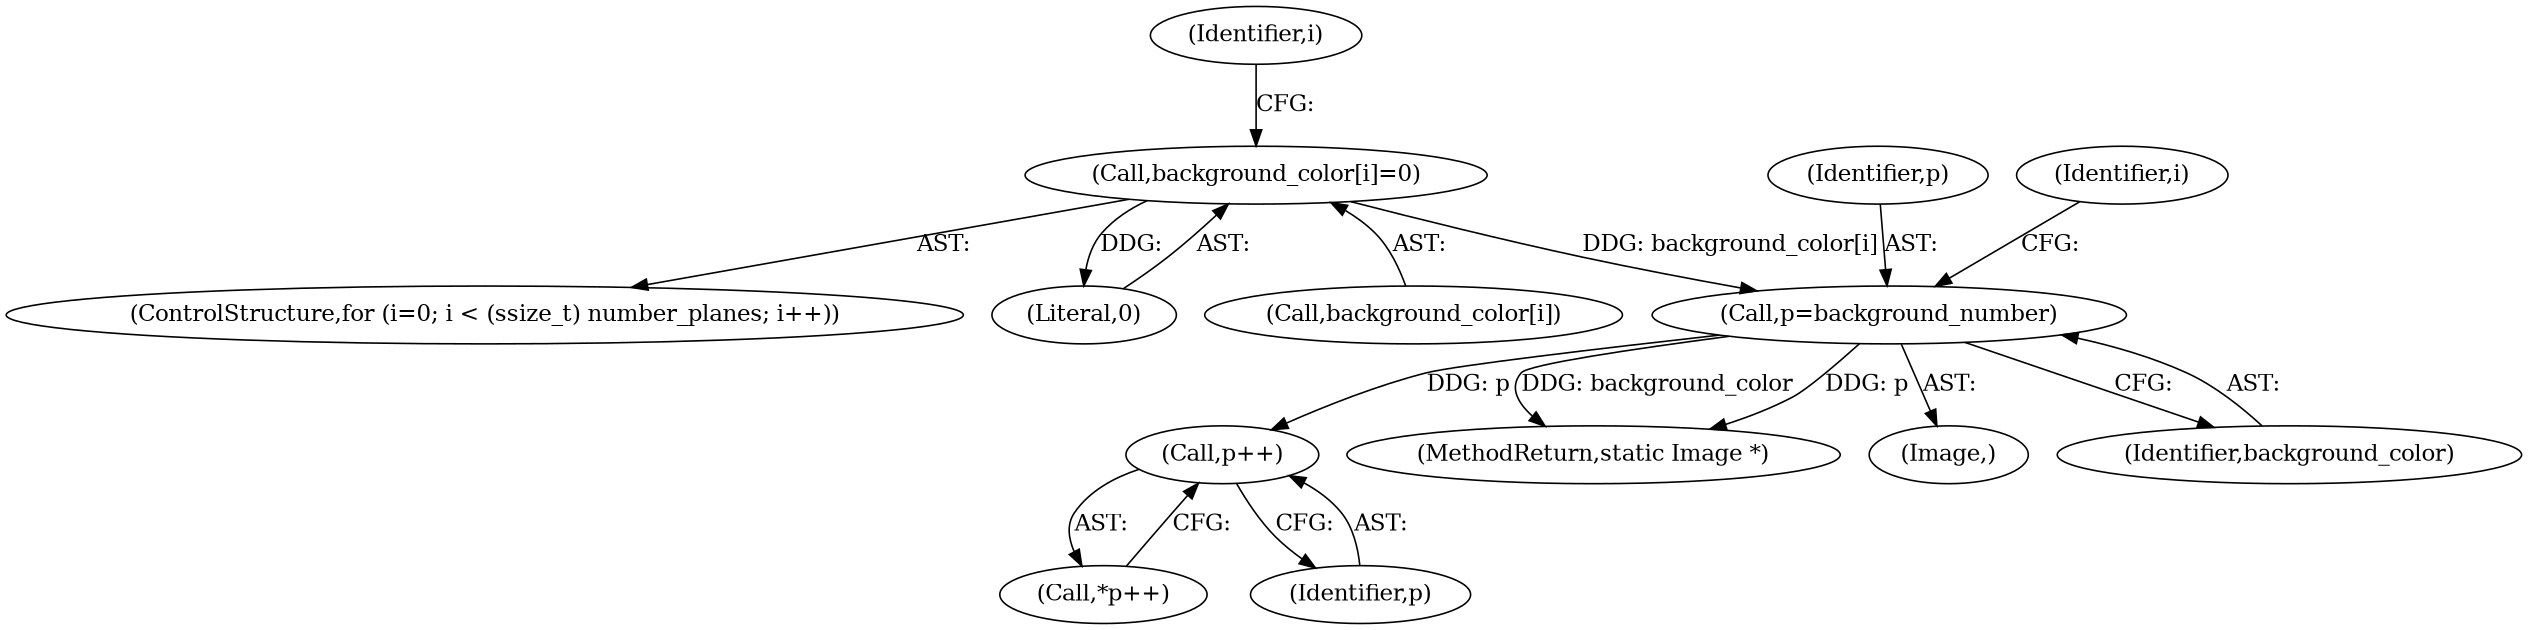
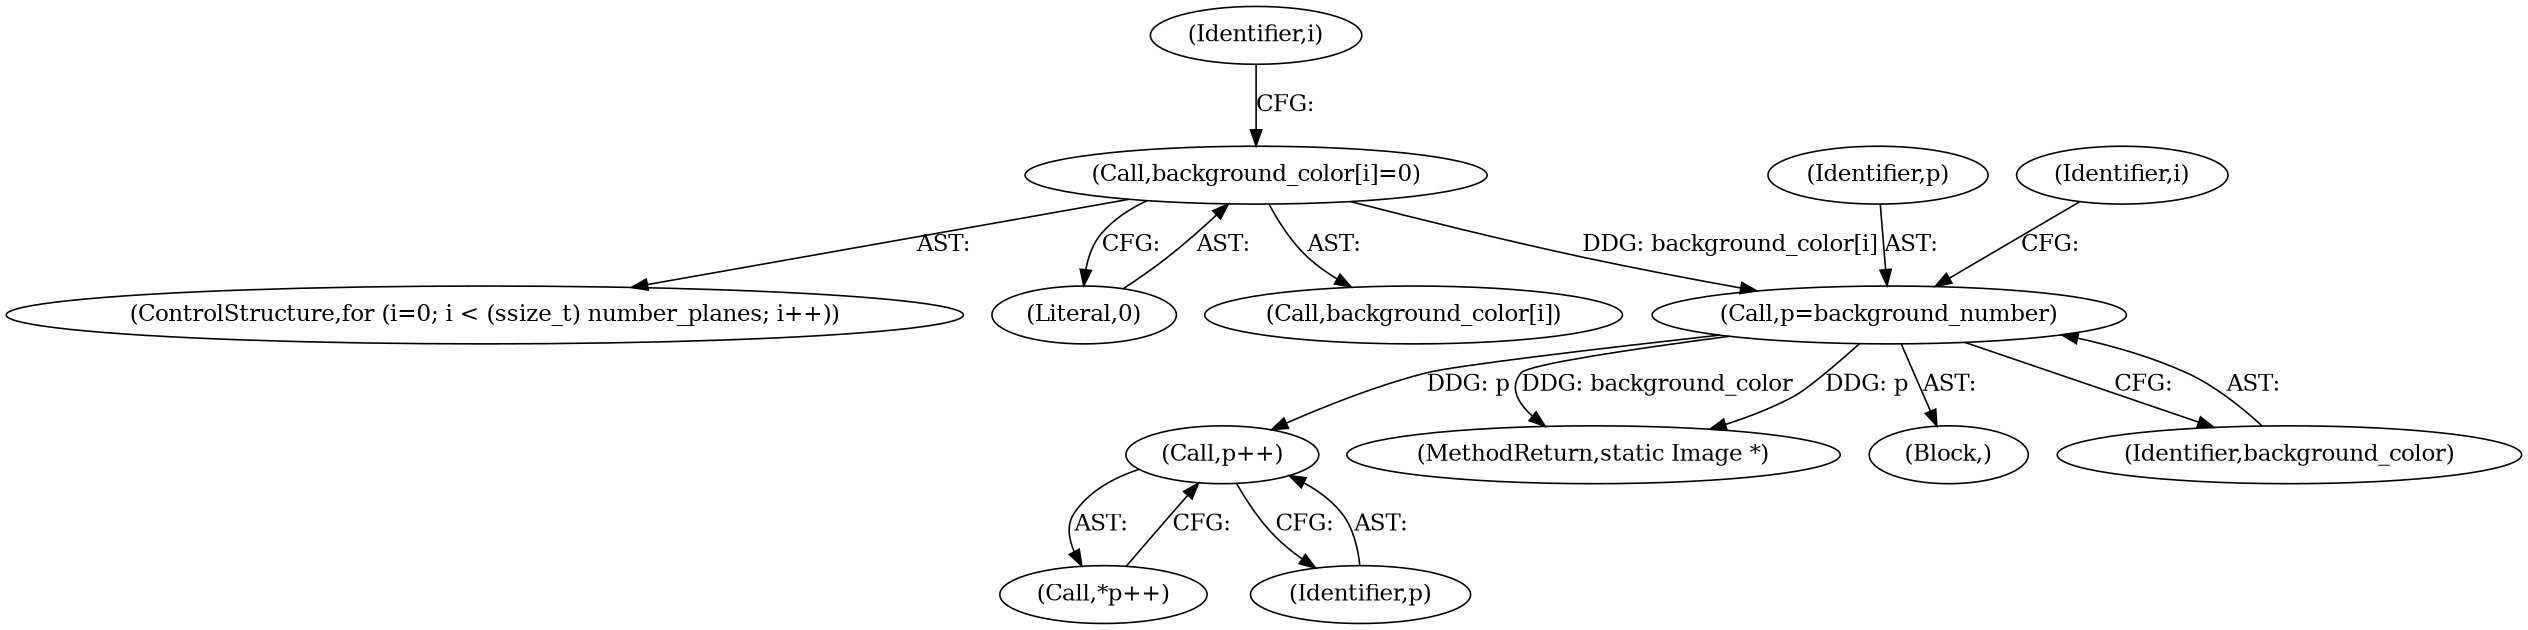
(1383, 242) -> (1298, 247)
(1135, 245) -> (1135, 245)
(1949, 455) -> (1949, 455)
